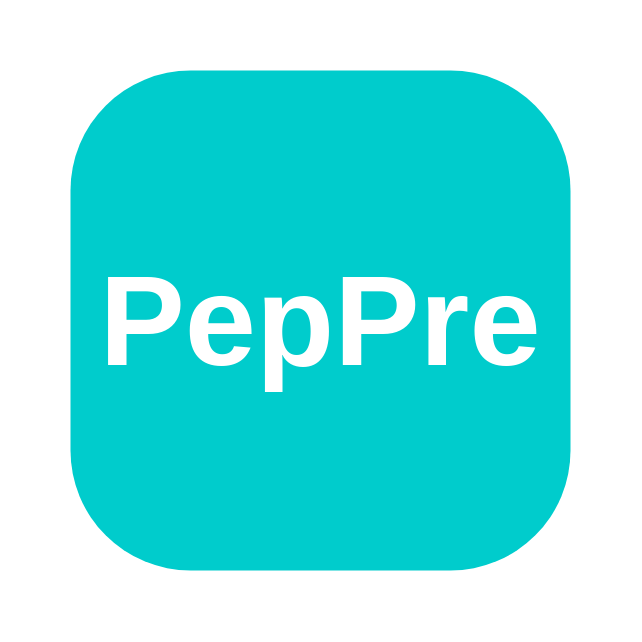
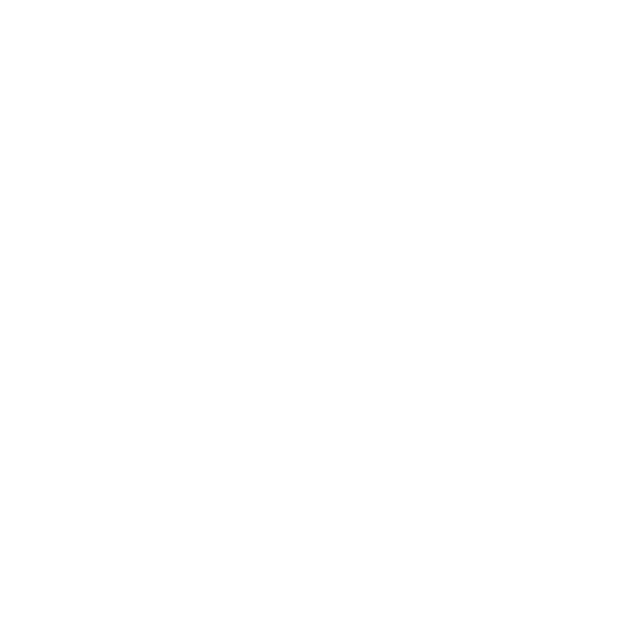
(321, 321) -> none
